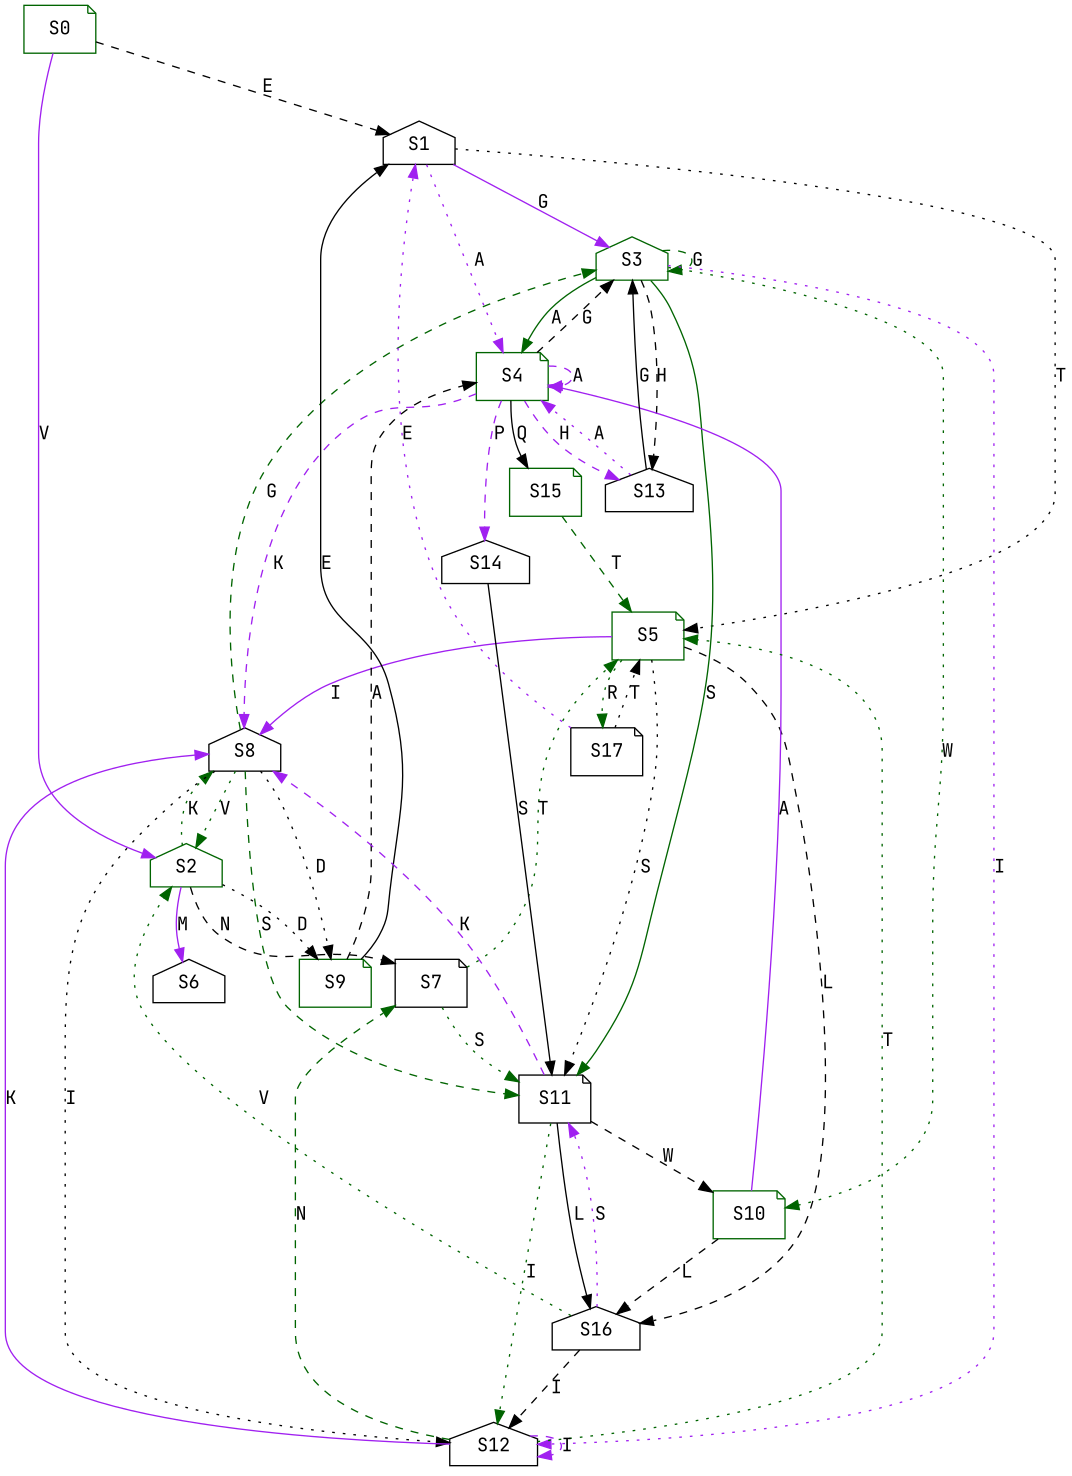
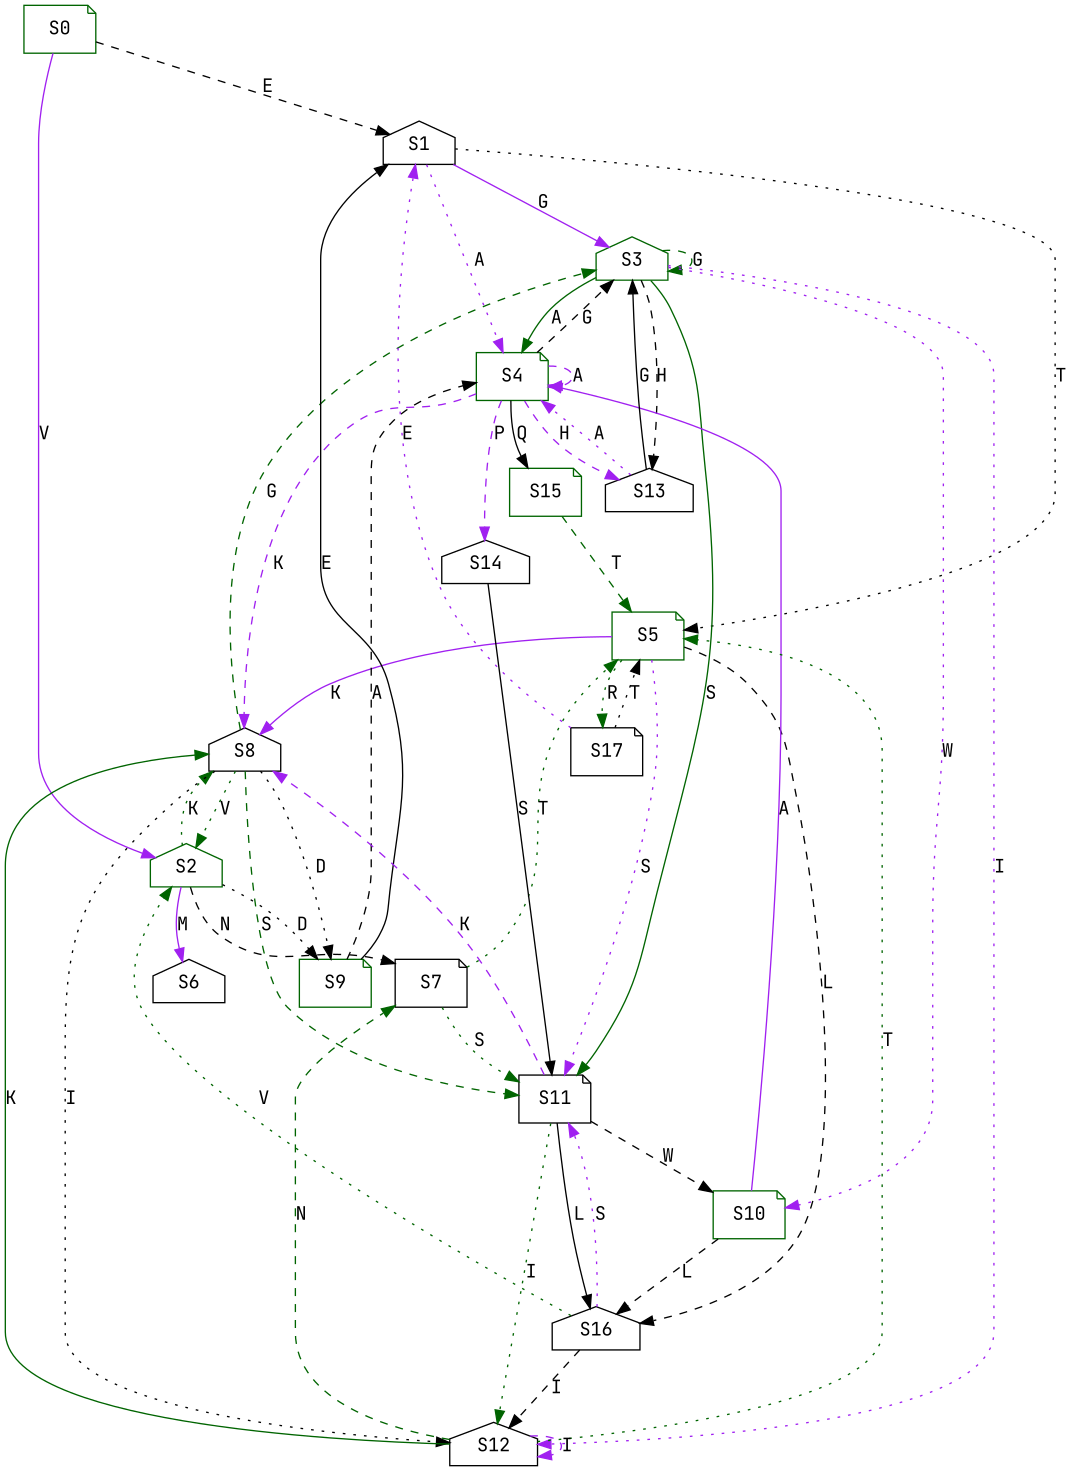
(943, 676) -> (943, 676)
(336, 694) -> (336, 694)
(636, 866) -> (636, 866)
(5, 1218) -> (5, 1218)
